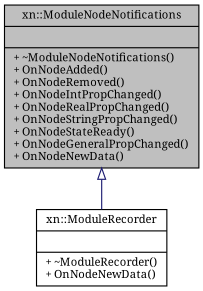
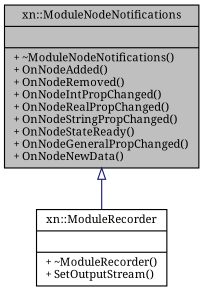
(101, 275) -> (100, 275)
